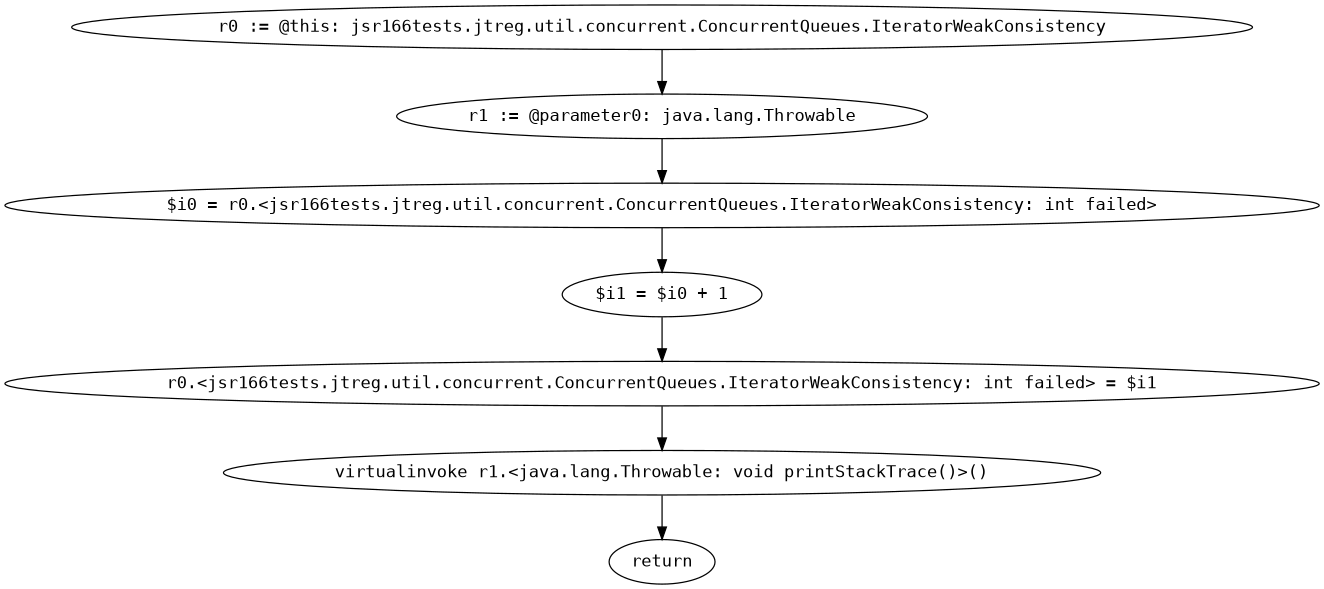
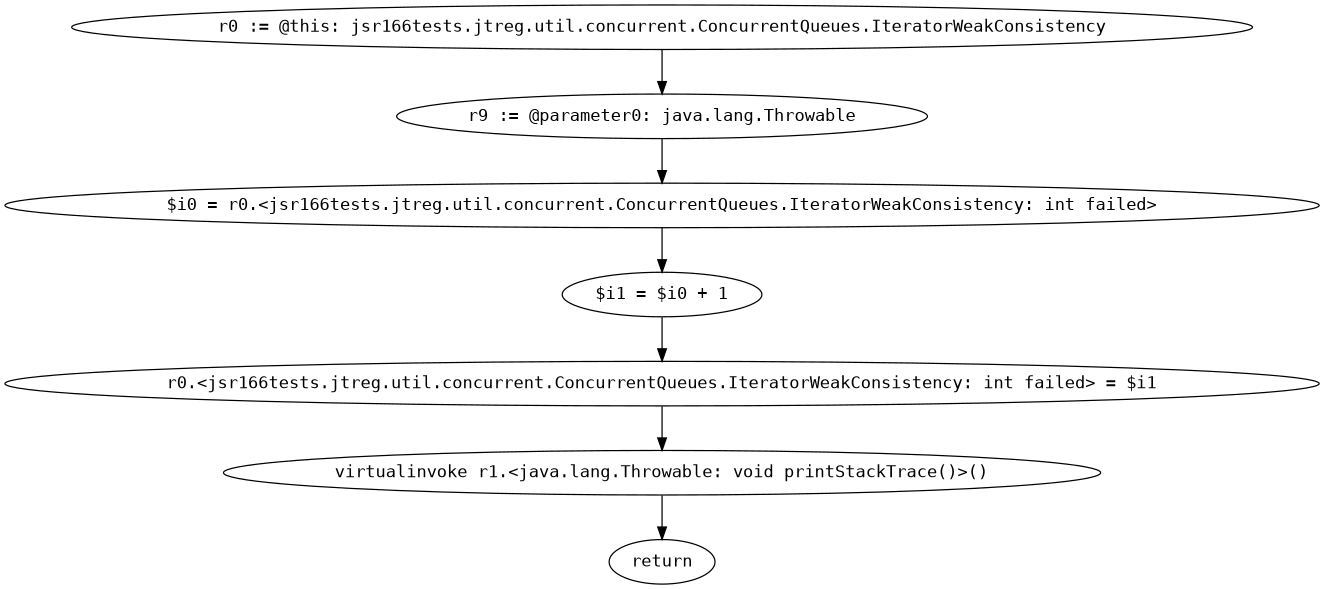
(662, 116) -> (662, 116)
